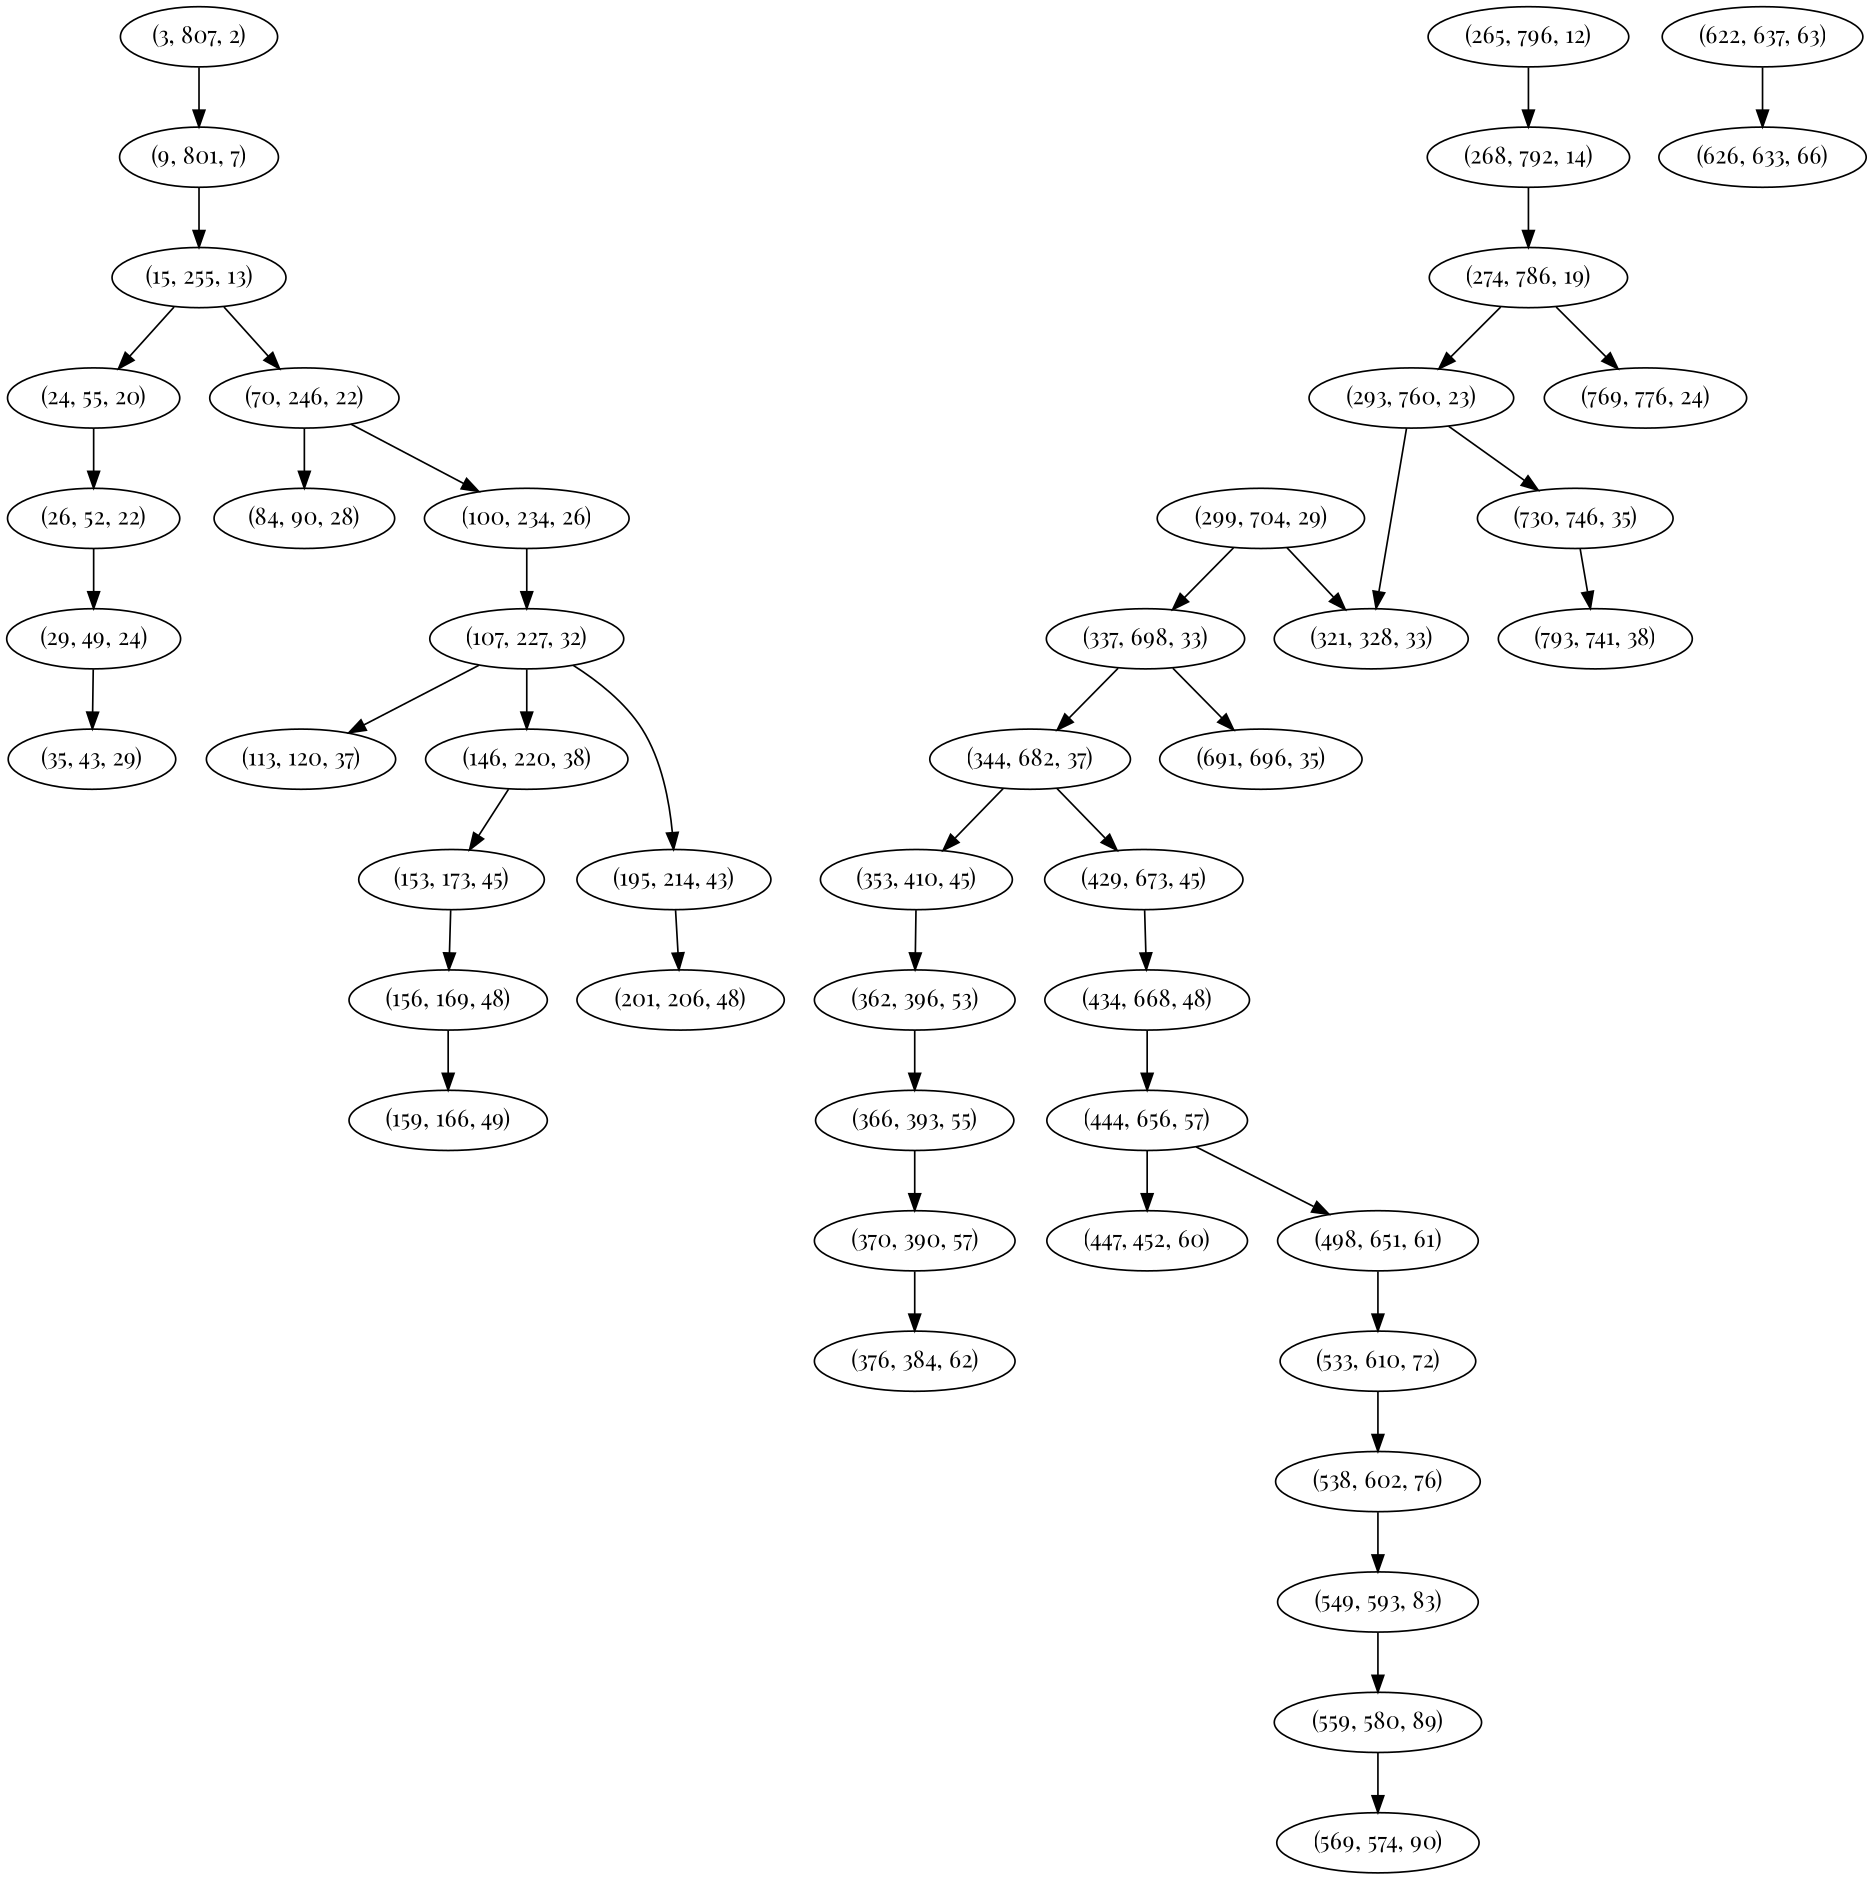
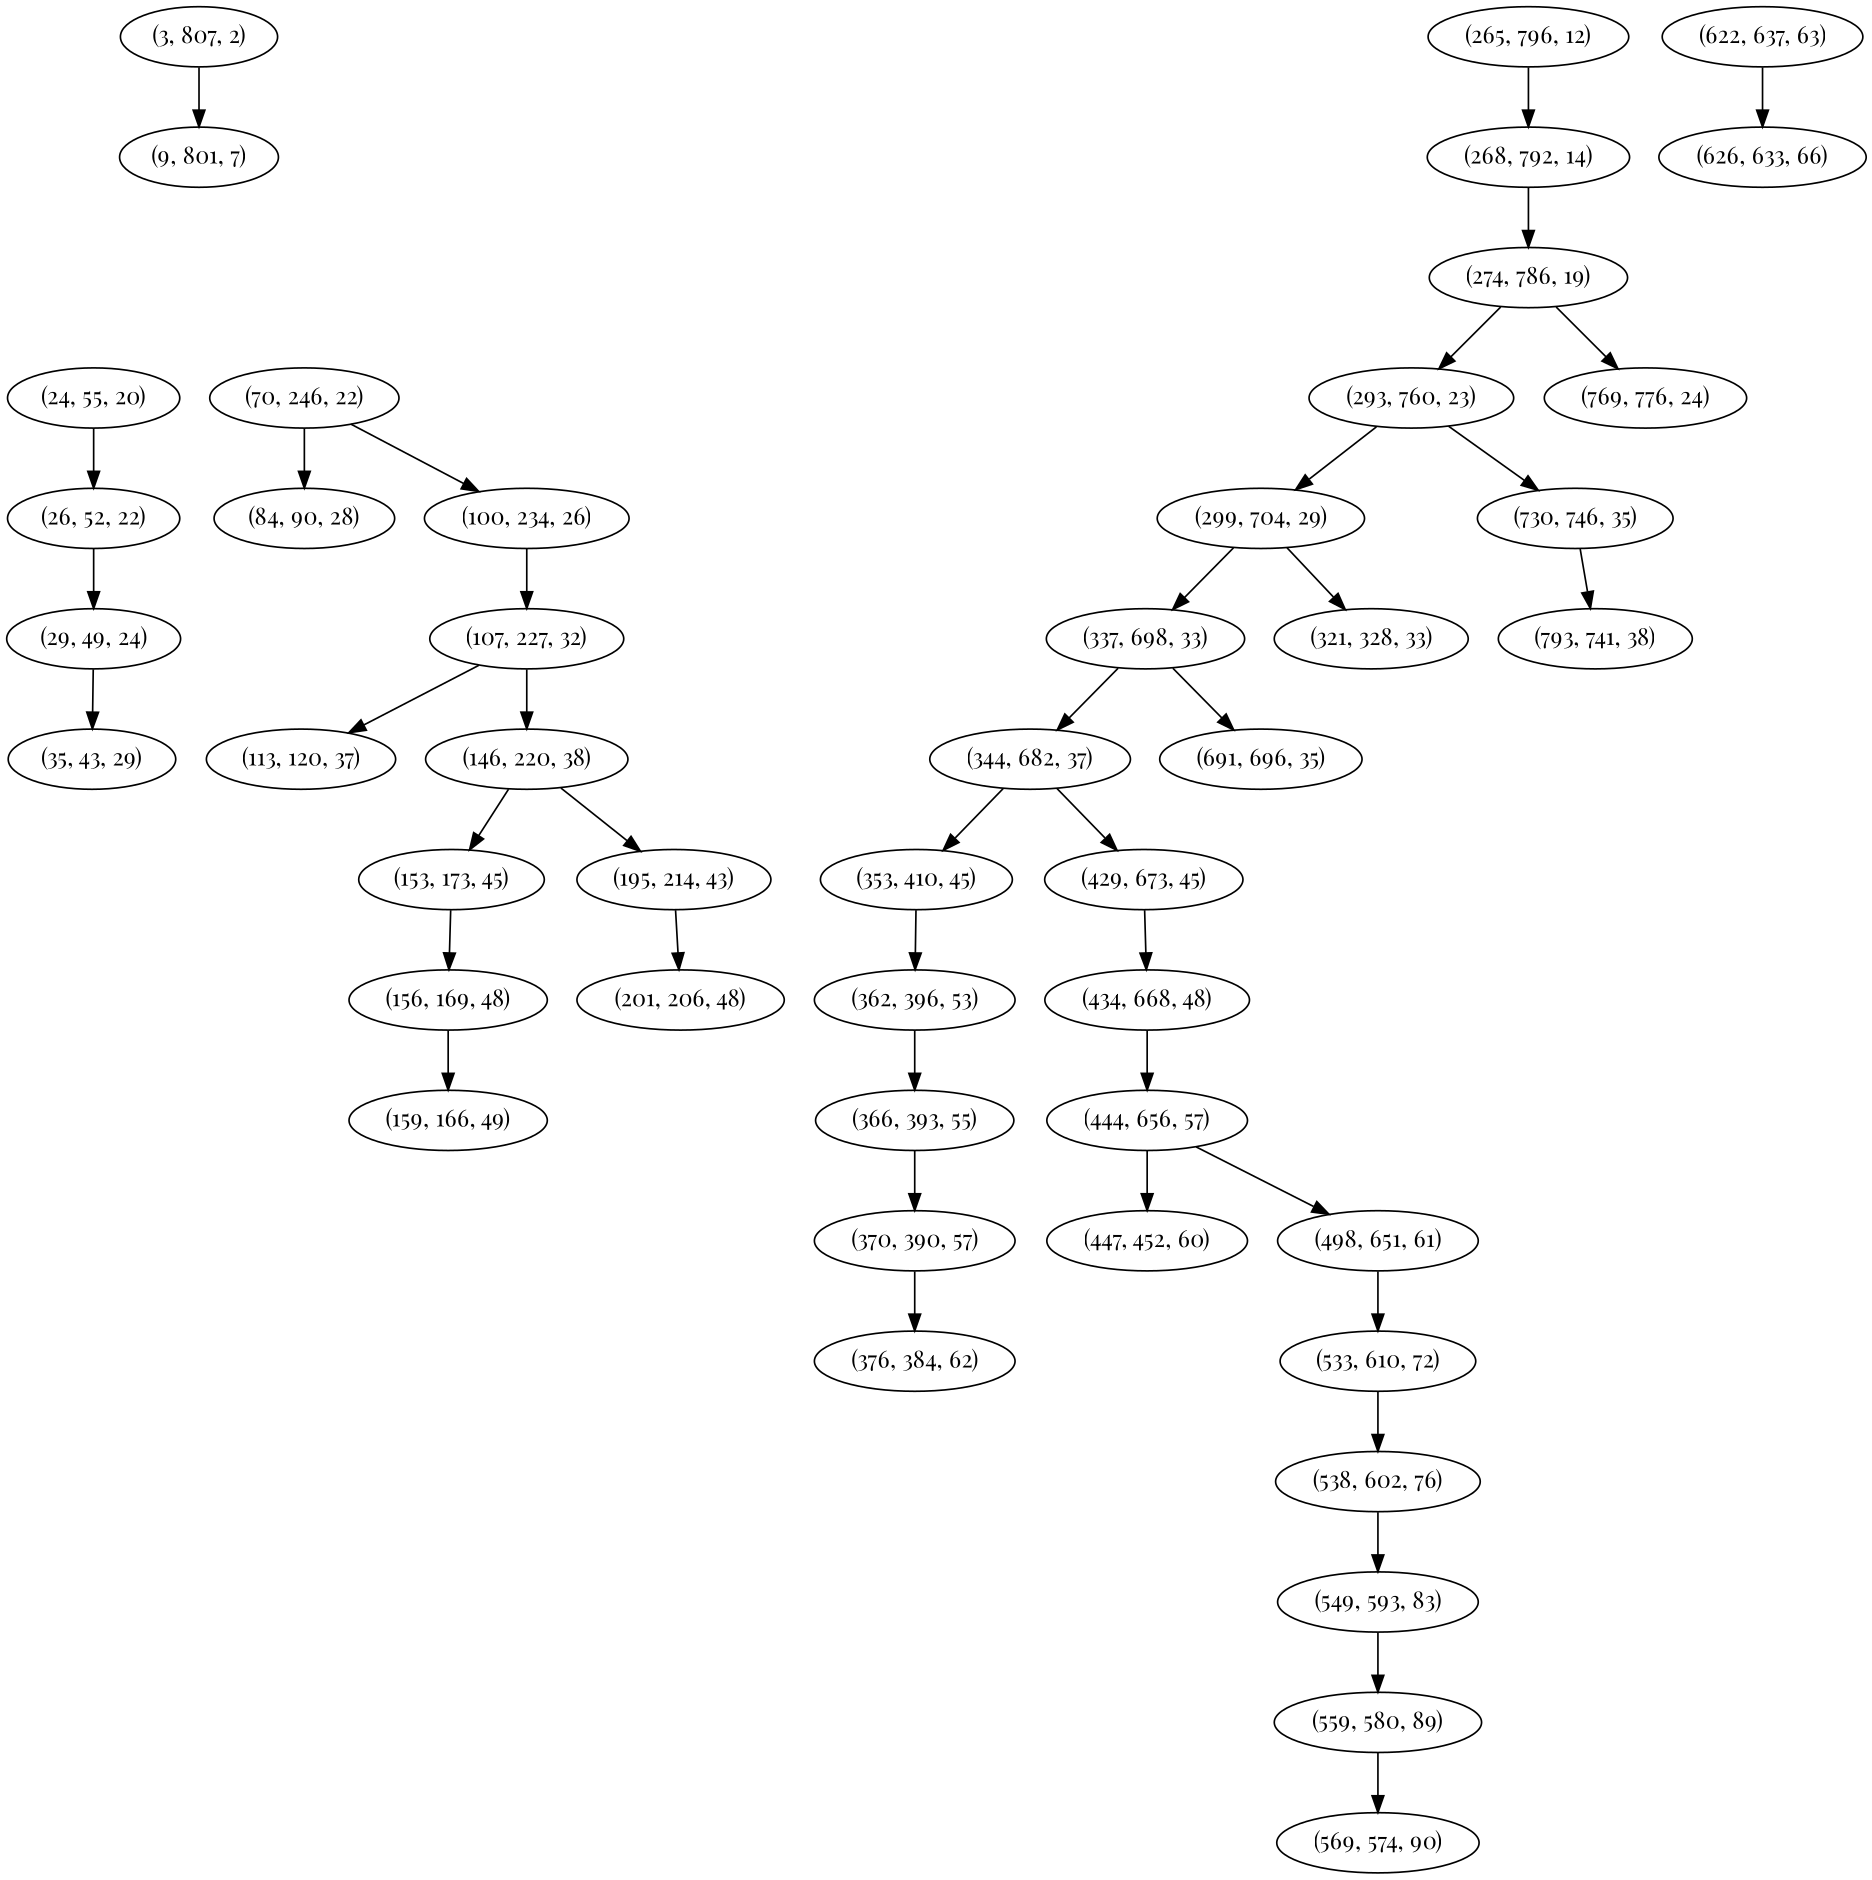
(199, 278) -> none
(1393, 510) -> (1343, 453)
(646, 735) -> (594, 814)
